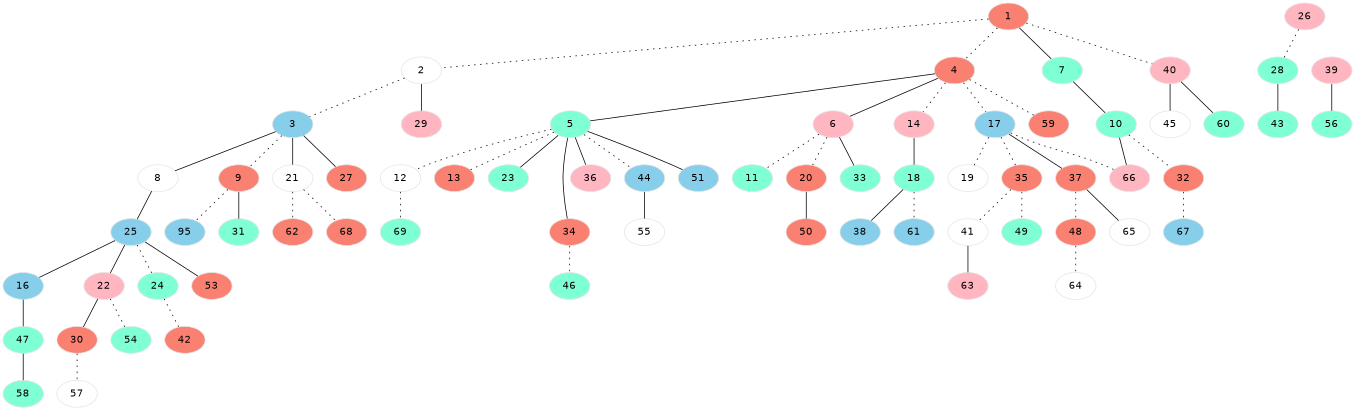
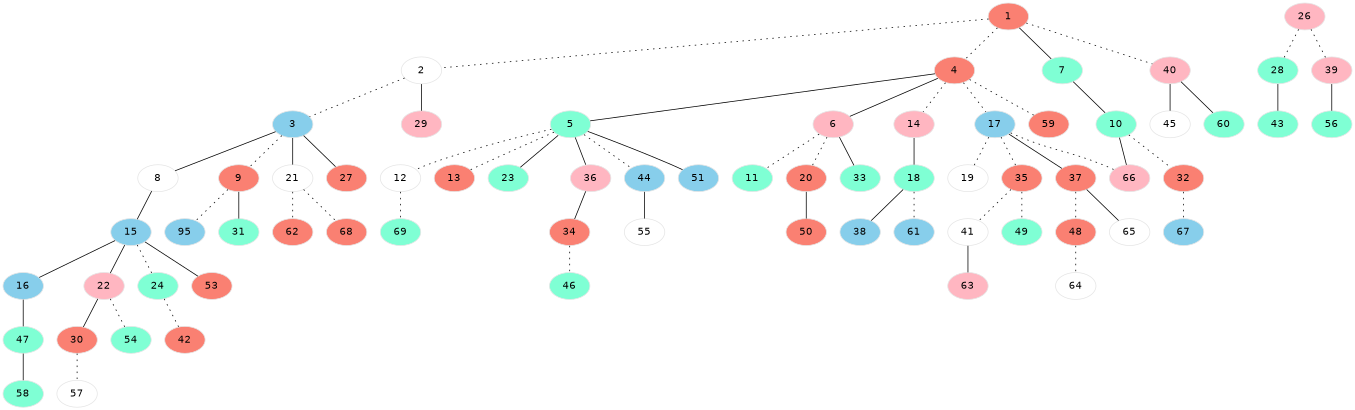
none -> (1318, 43)
(563, 178) -> (580, 205)
(131, 232) -> (131, 232)
